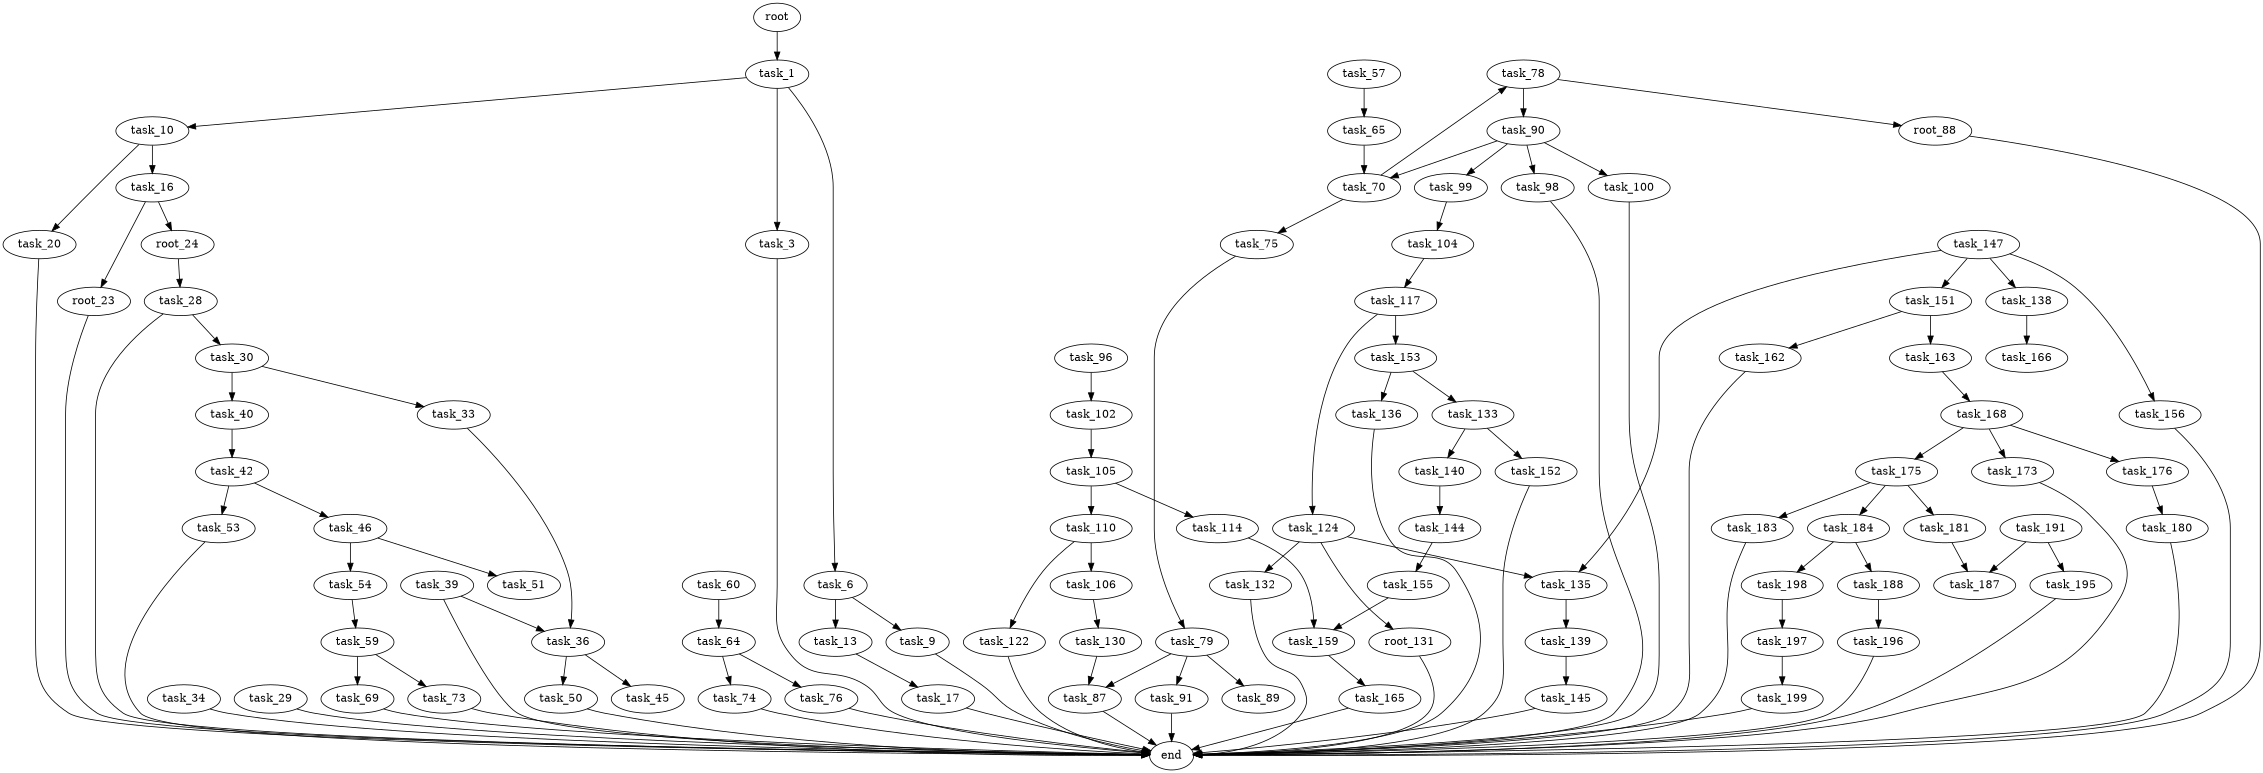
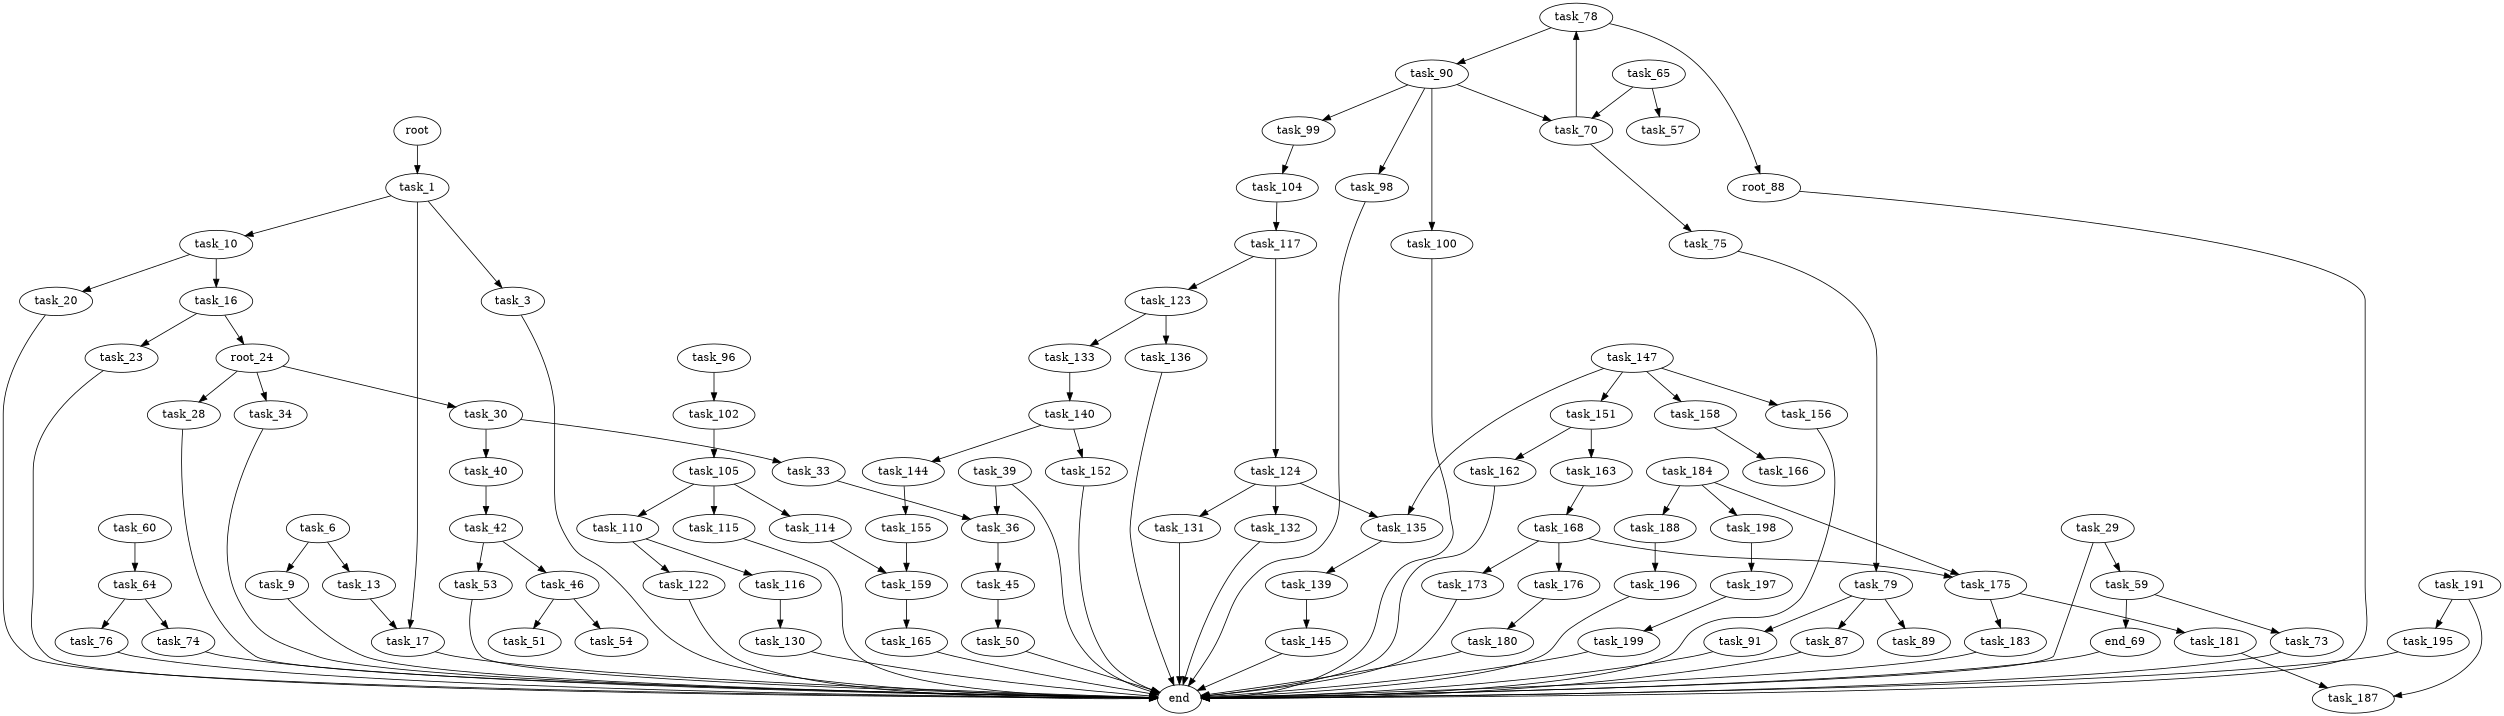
(1364, 99) -> (1655, 99)
(94, 301) -> (122, 358)
(2027, 301) -> (1695, 415)
(833, 320) -> (417, 411)
(204, 327) -> (365, 386)
(1396, 358) -> (1166, 301)
none -> (260, 383)
(1501, 441) -> (1077, 439)
(1875, 497) -> (1839, 529)
none -> (714, 529)
(1091, 585) -> (780, 585)
(353, 610) -> (2110, 553)
(1410, 642) -> (1179, 529)
(565, 667) -> (998, 610)
(1094, 667) -> (980, 679)
(357, 699) -> (2125, 642)
